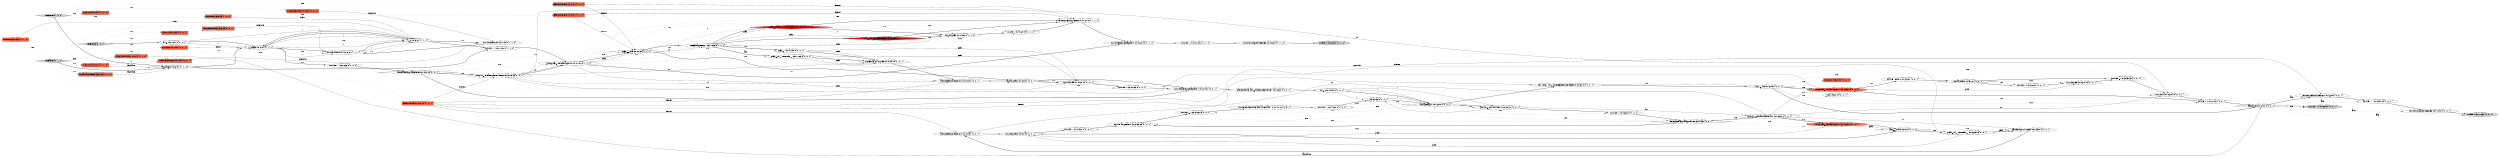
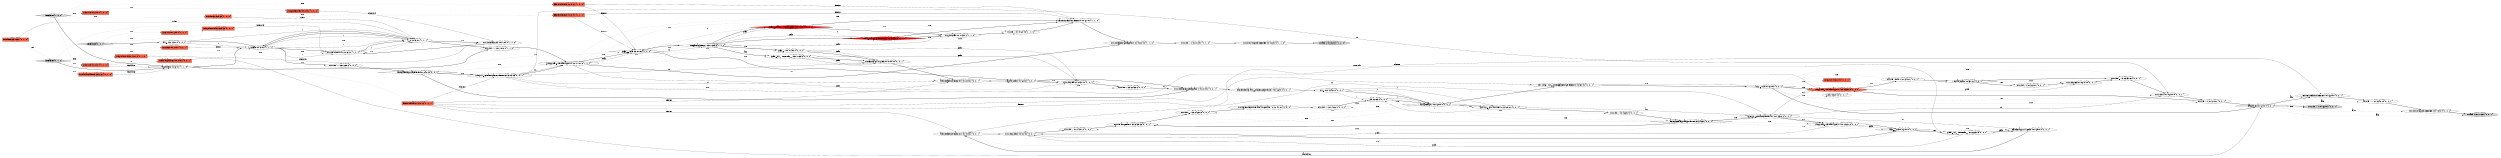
(1837, 124) -> (1837, 124)
